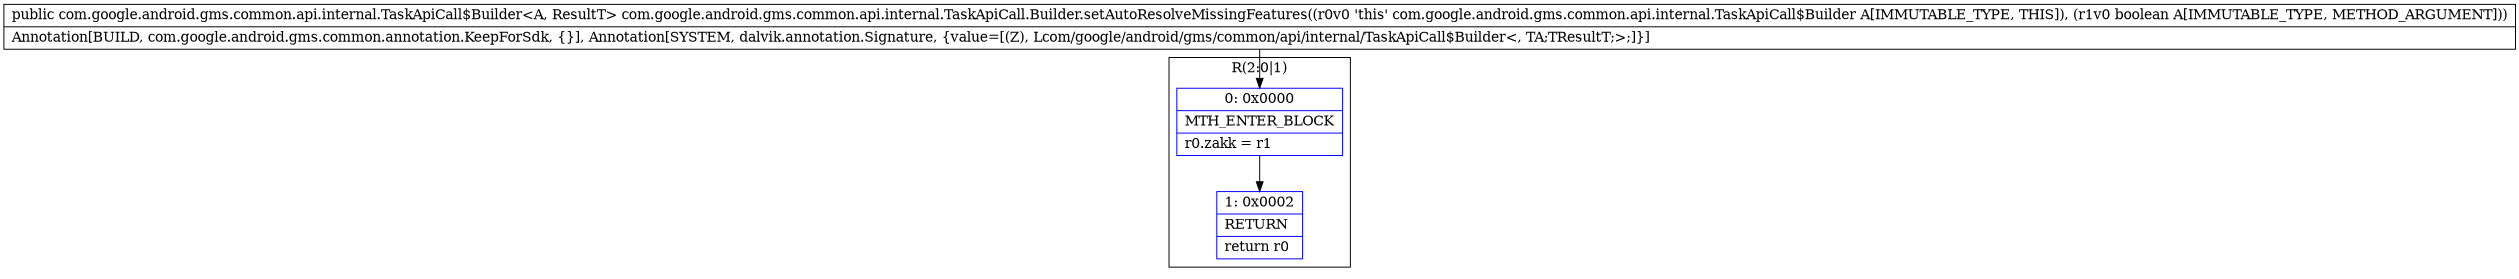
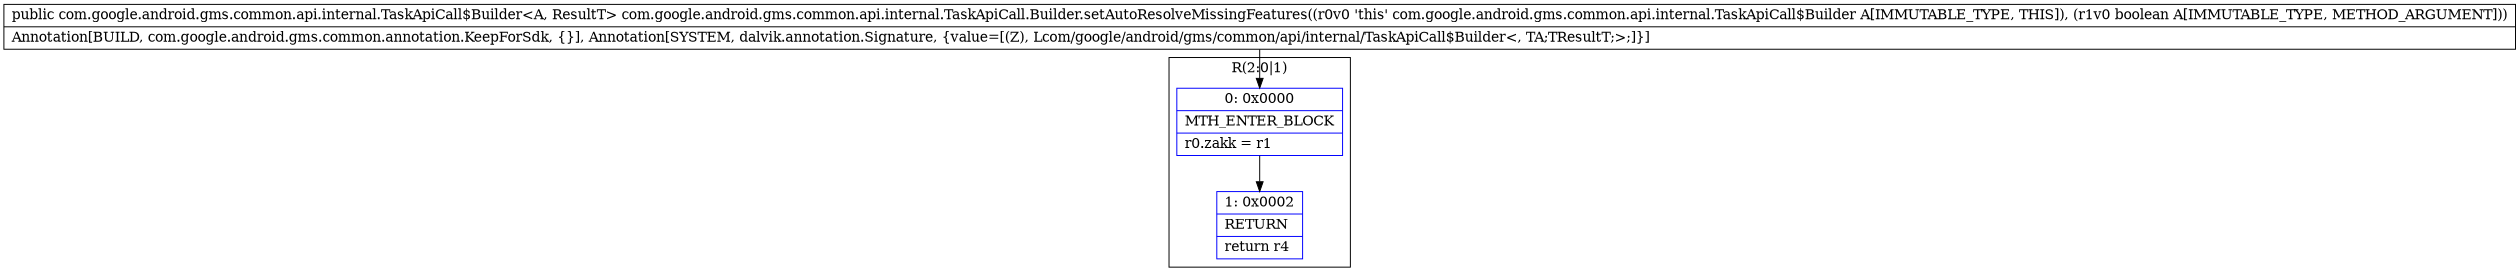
(1257, 247) -> (1257, 247)
